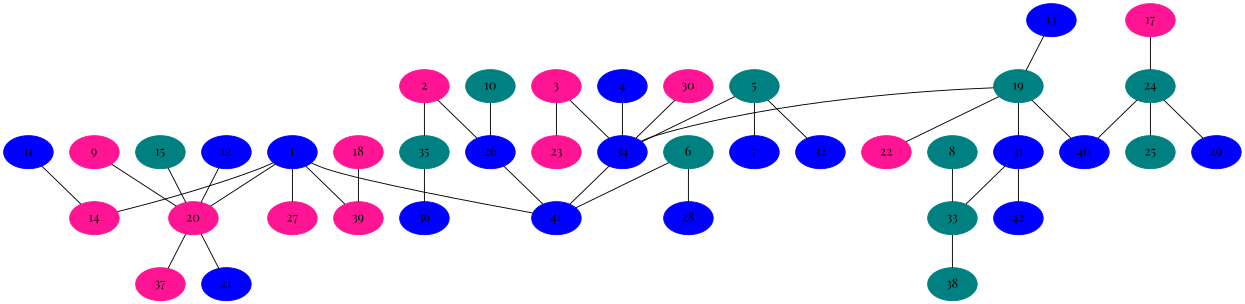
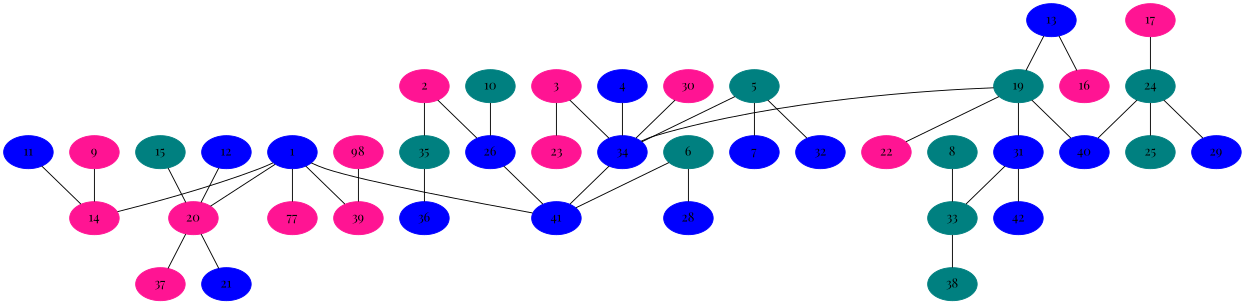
none -> (1084, 86)
(358, 152) -> (358, 152)
(144, 185) -> (94, 185)
(292, 218) -> (292, 218)
